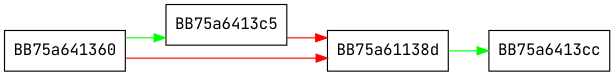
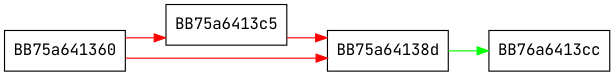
(140, 38) -> (140, 38)
(388, 51) -> (388, 51)
(549, 51) -> (549, 51)
